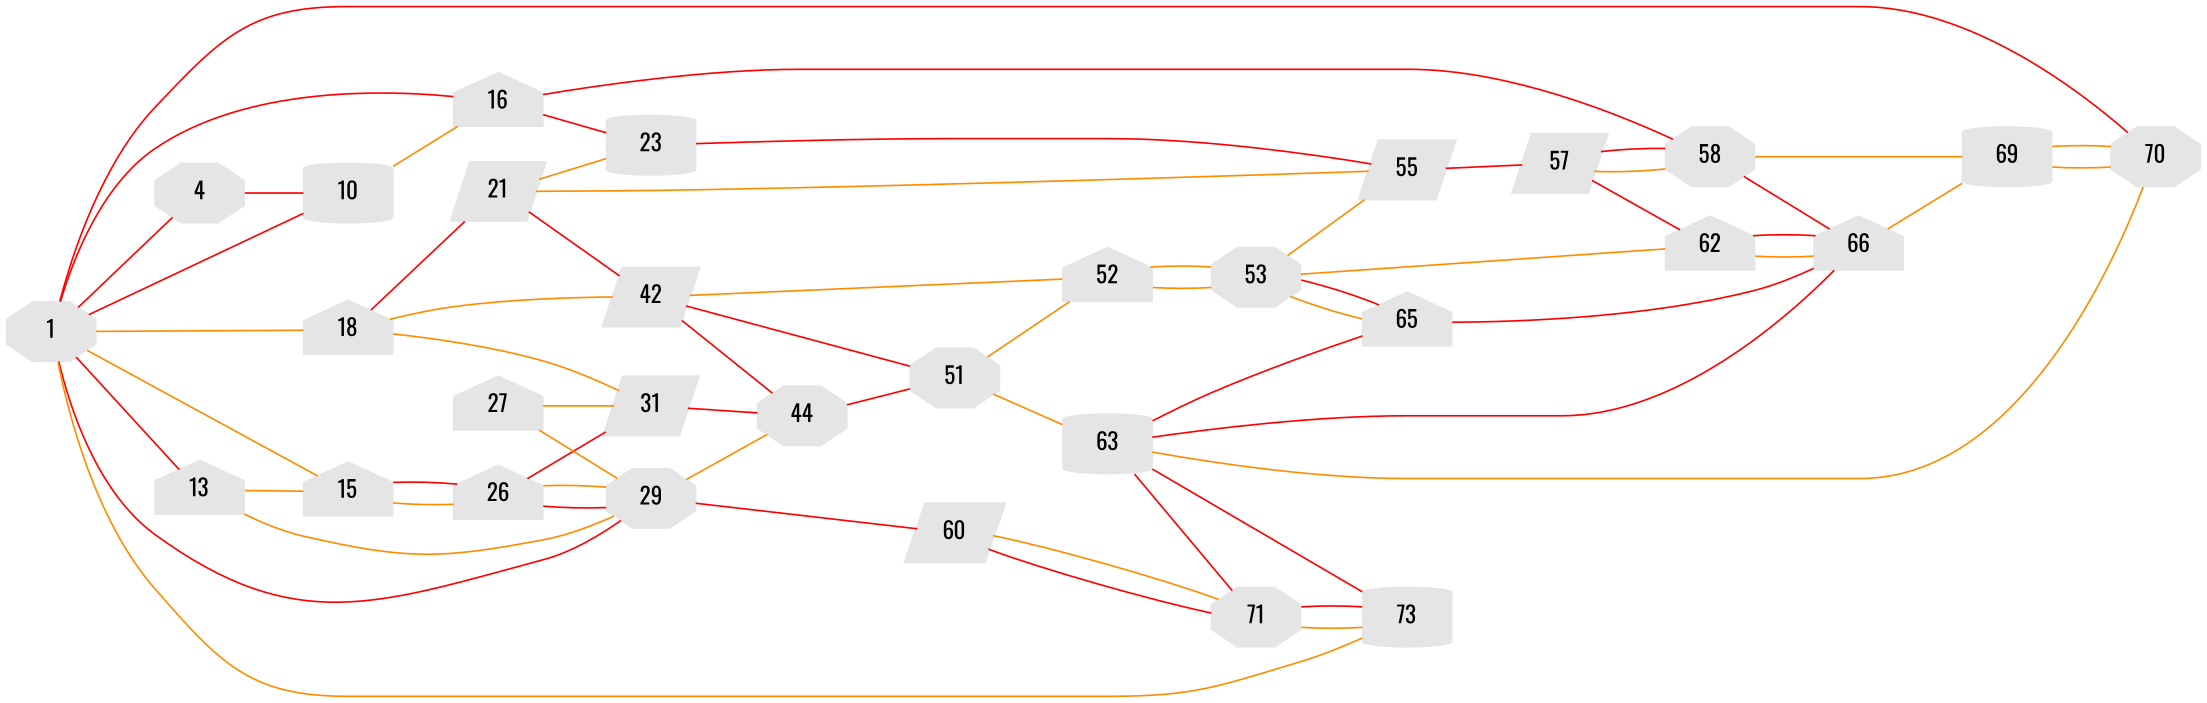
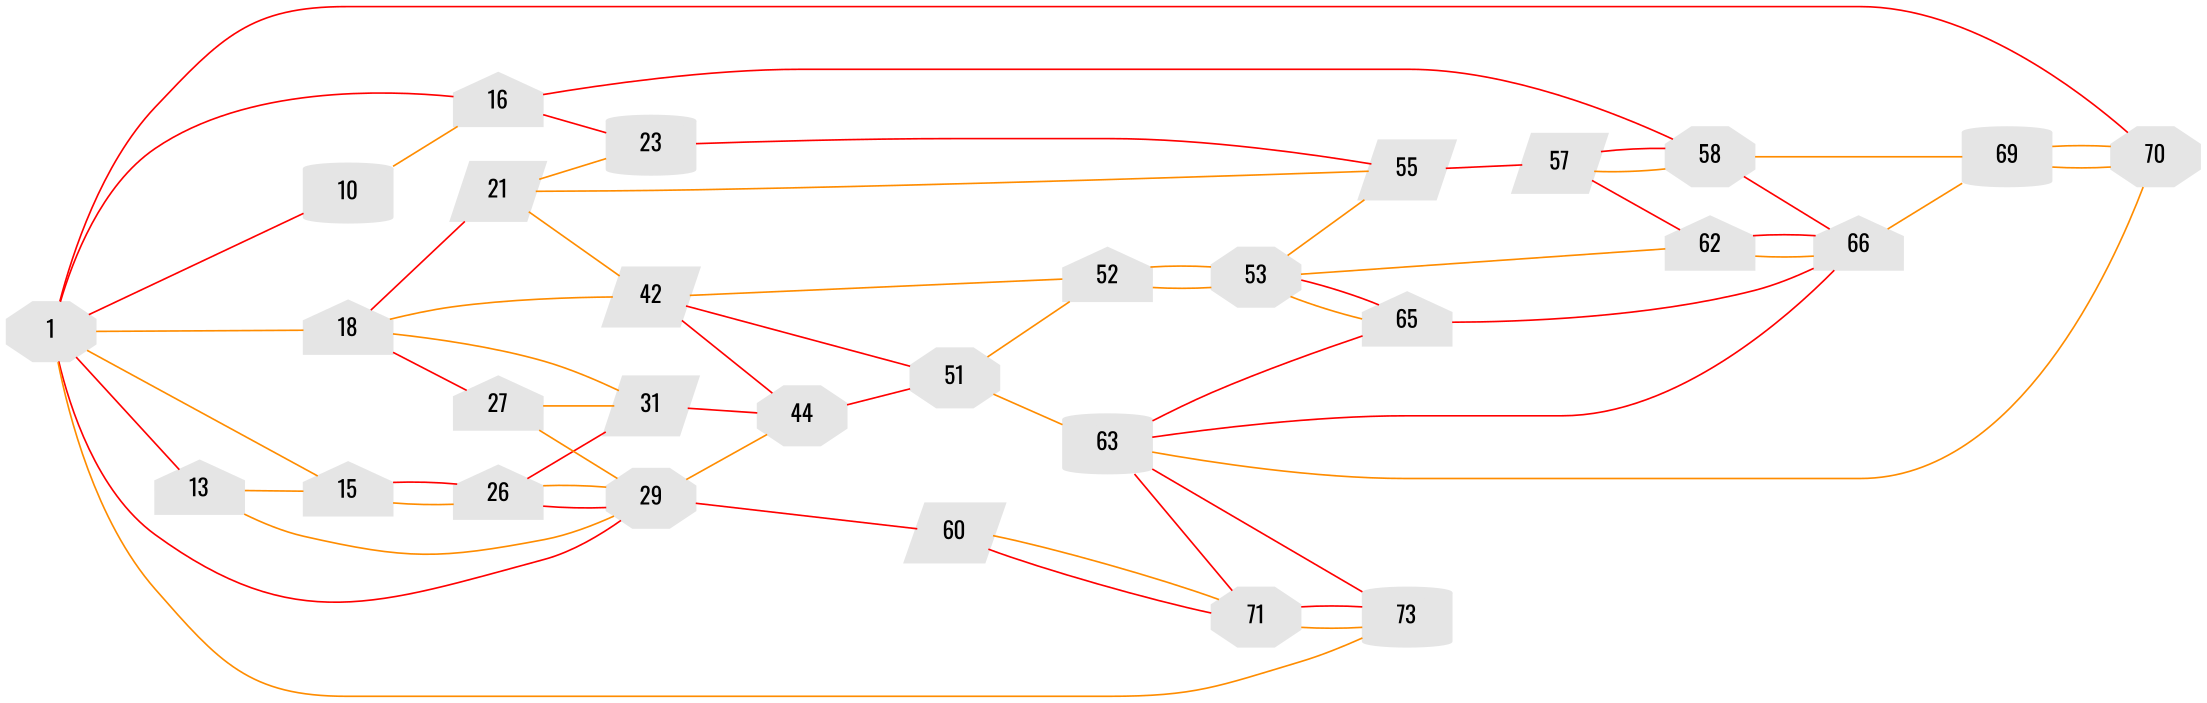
(200, 193) -> none
(574, 244) -> (574, 244)
none -> (430, 371)
